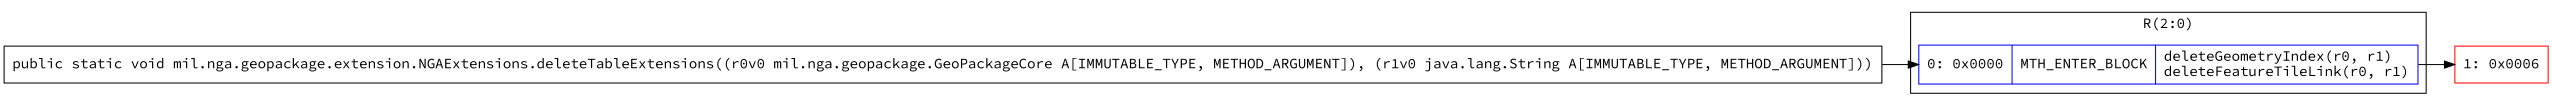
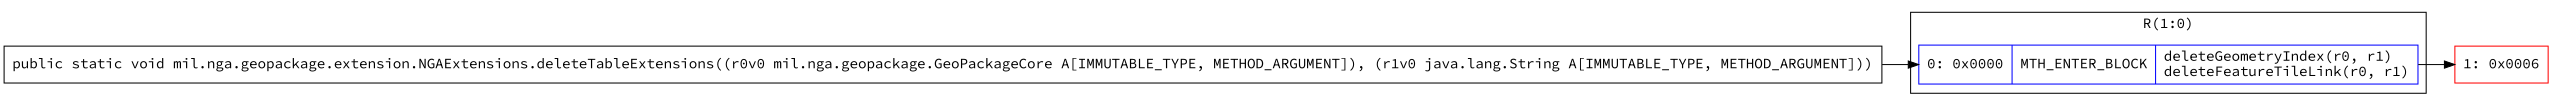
(2168, 24) -> (2168, 24)
